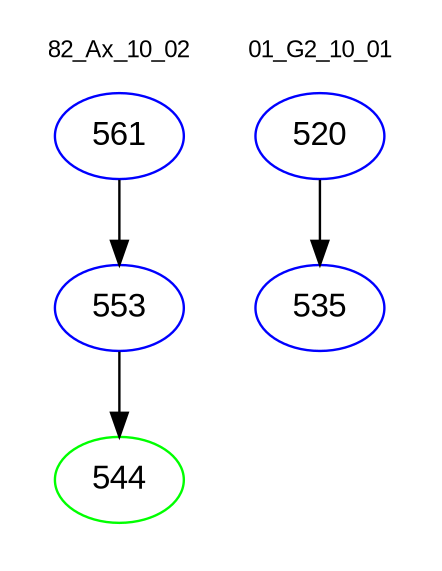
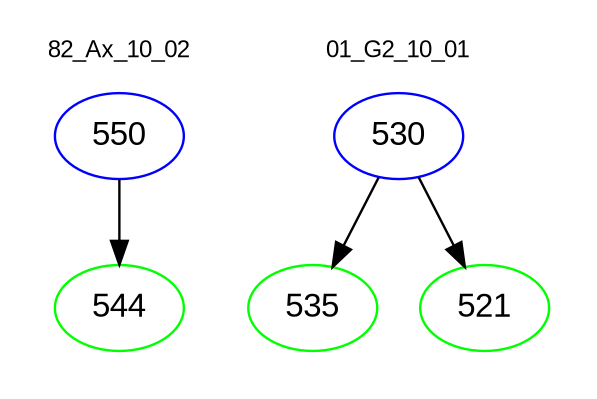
(119, 136) -> none
(320, 136) -> (399, 136)
(119, 308) -> (119, 136)
(320, 308) -> (313, 308)
none -> (485, 308)
